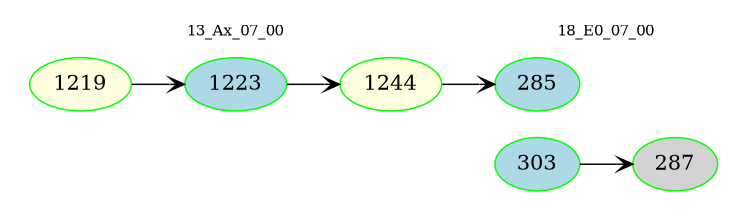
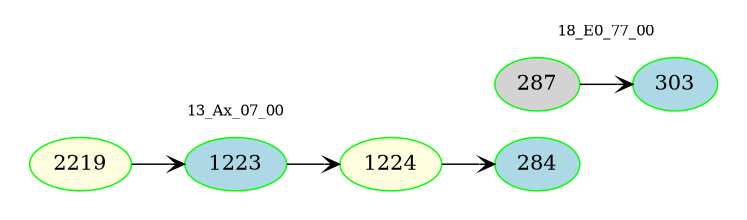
(606, 32) -> (606, 32)
(81, 84) -> (81, 164)
(391, 84) -> (391, 164)
(537, 84) -> (537, 164)
(599, 164) -> (599, 84)
